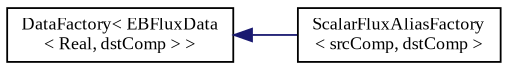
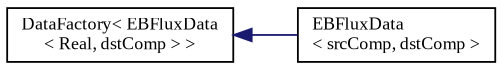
(399, 35) -> (397, 35)
